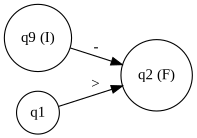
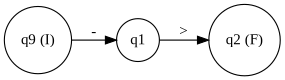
(91, 55) -> (88, 40)
